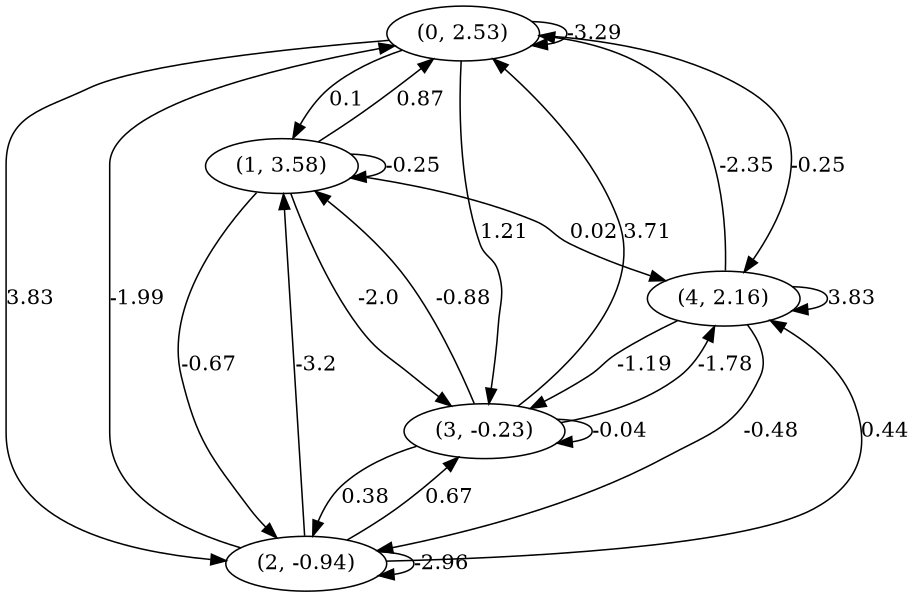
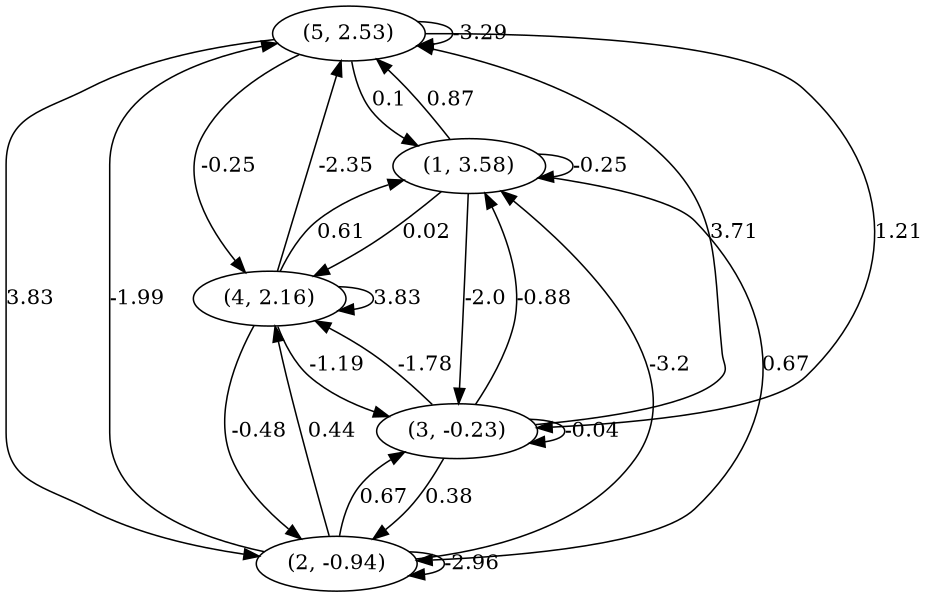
(463, 34) -> (349, 34)
none -> (324, 216)
(209, 365) -> (786, 365)
